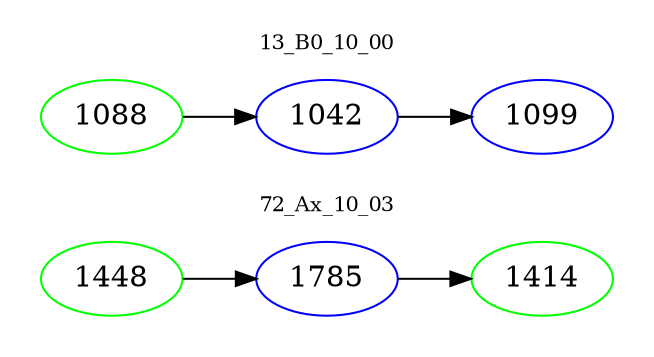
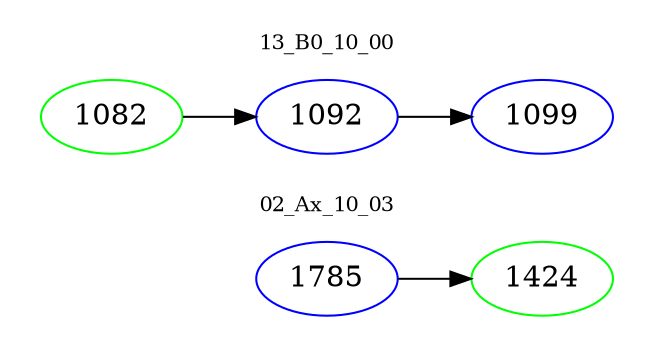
(112, 117) -> (112, 117)
(327, 117) -> (327, 117)
(327, 206) -> (327, 206)
(112, 279) -> none
(542, 279) -> (542, 279)
